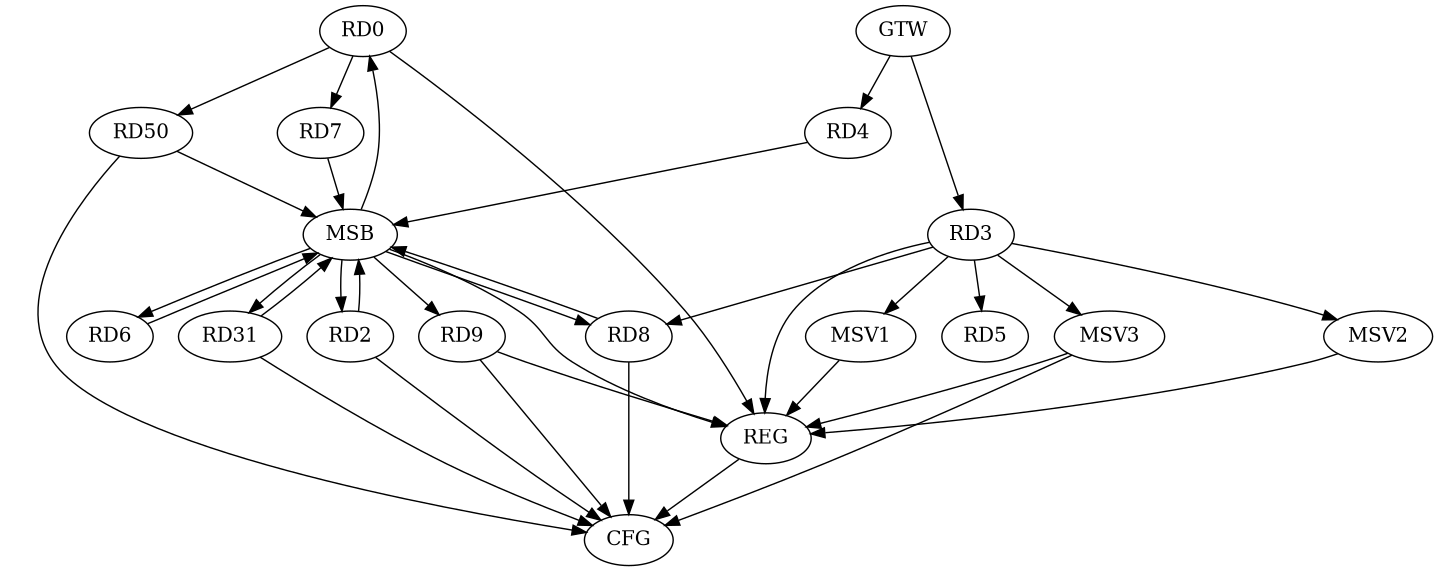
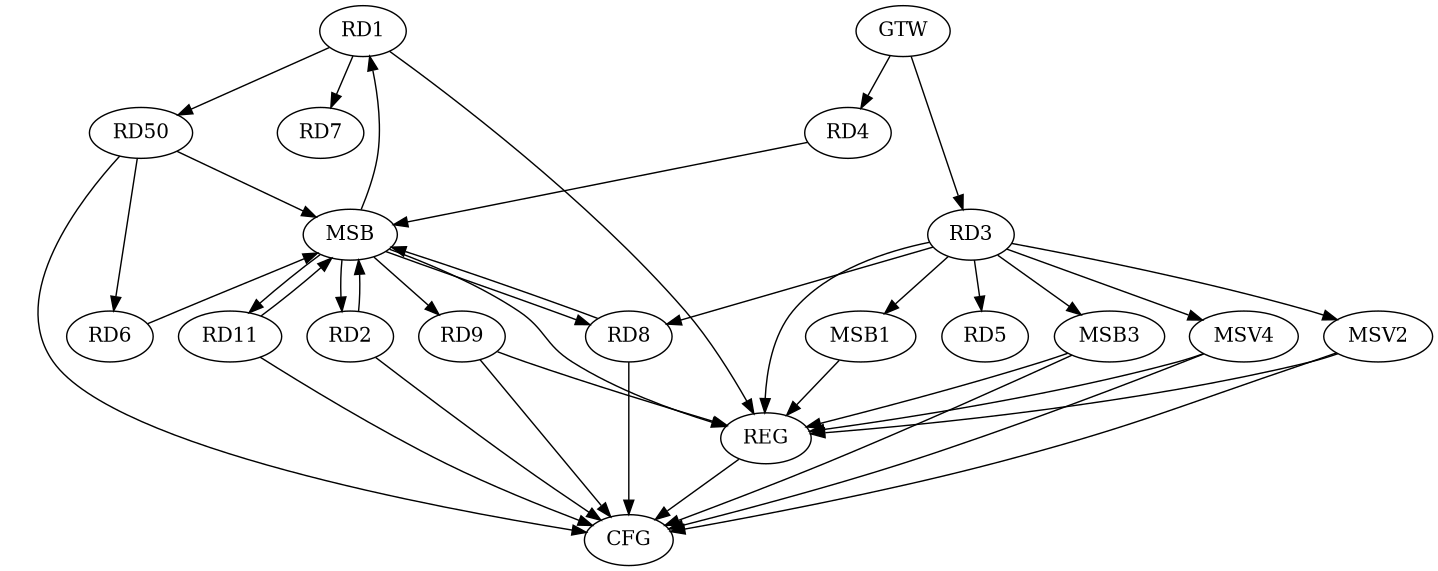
(363, 31) -> (363, 31)
(333, 177) -> none
(231, 279) -> (127, 227)
(230, 337) -> (230, 337)
(861, 337) -> (861, 337)
(1110, 337) -> (1110, 337)
none -> (1244, 337)
none -> (1015, 458)
